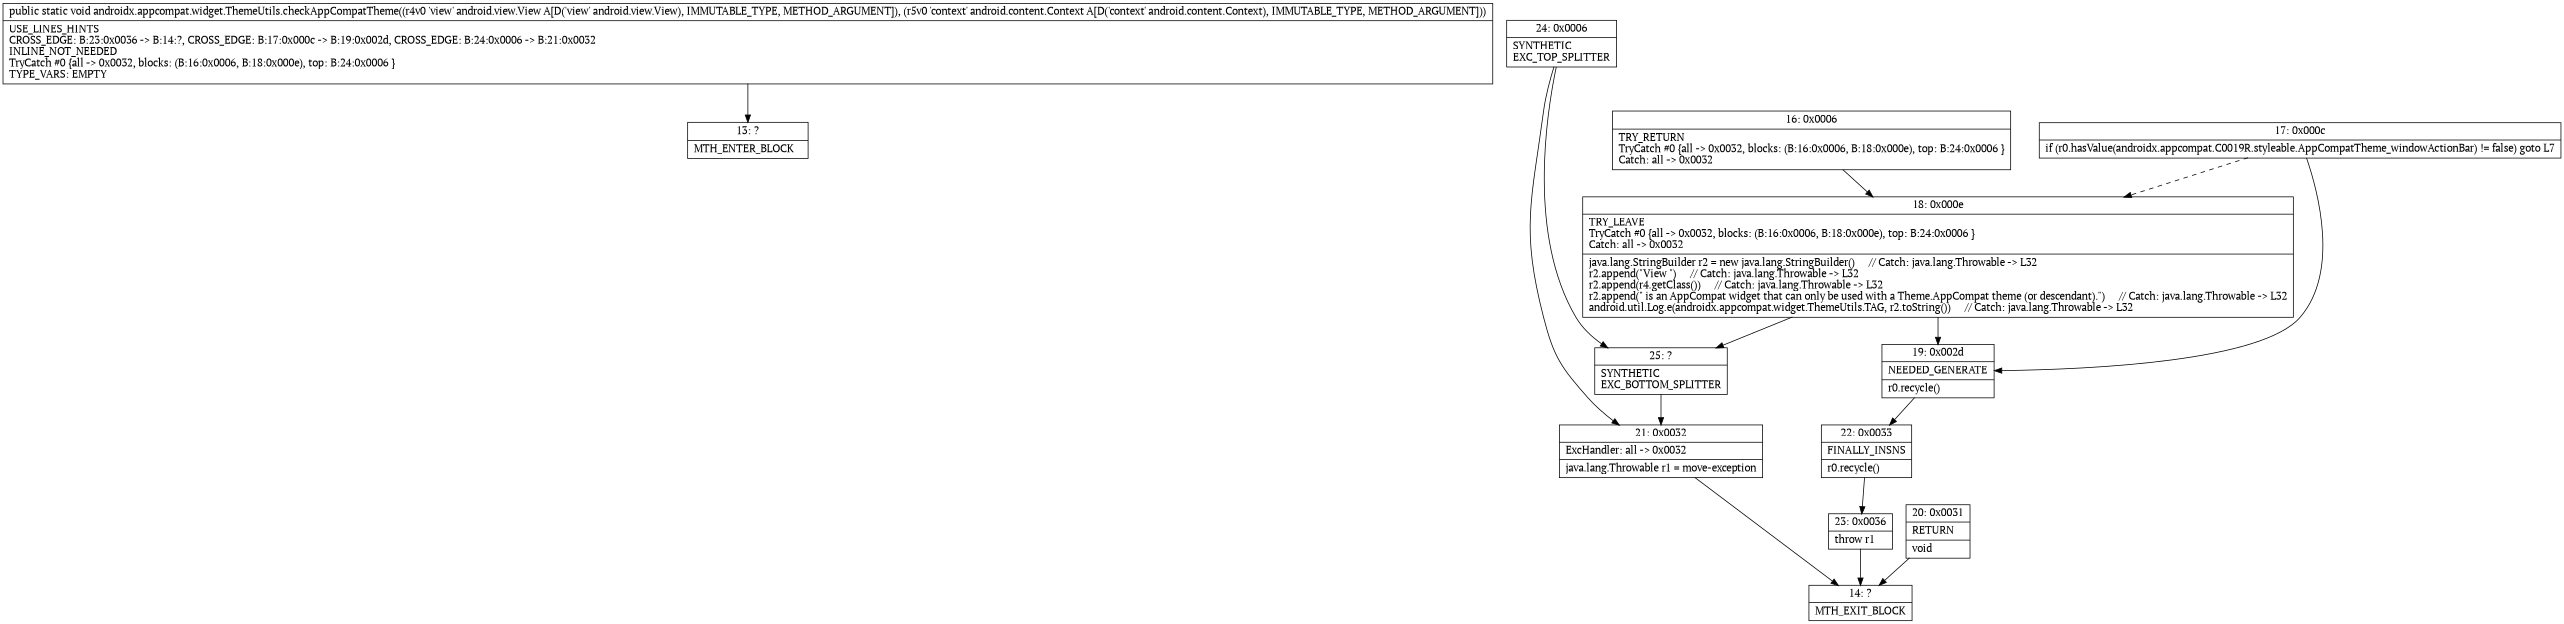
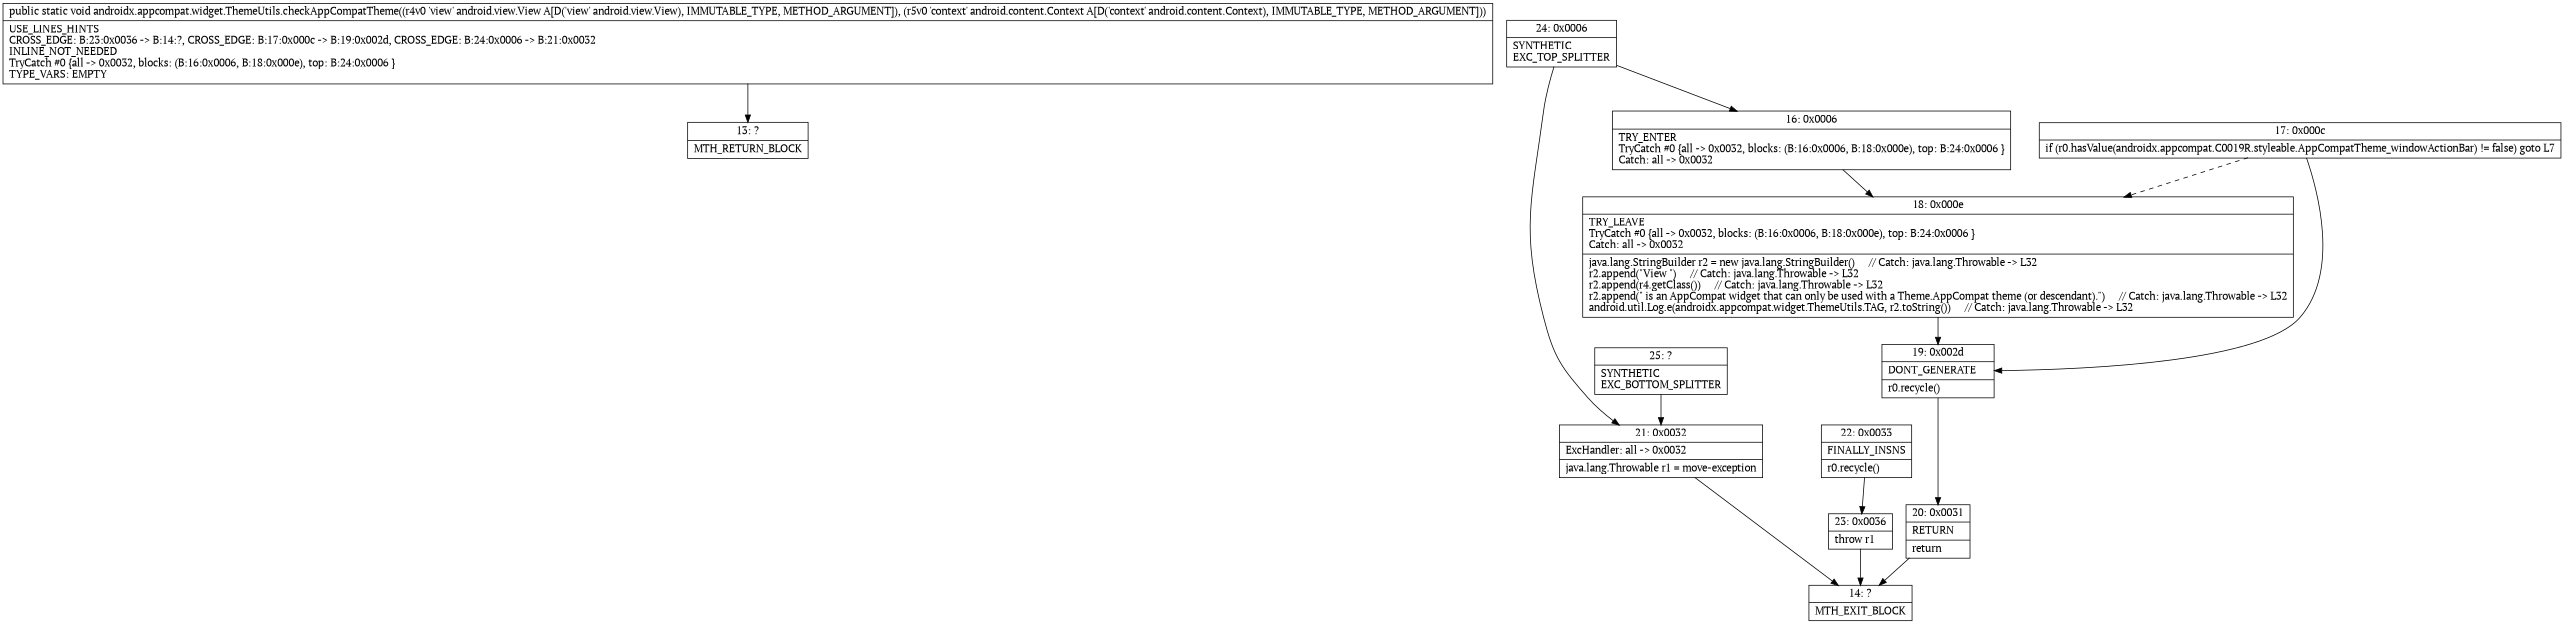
(1652, 138) -> (1648, 138)
(744, 149) -> (748, 149)
(1546, 213) -> (1674, 87)
(1758, 331) -> none
(1938, 370) -> (1932, 370)
(1905, 409) -> (1938, 448)
(1922, 549) -> (1927, 549)
